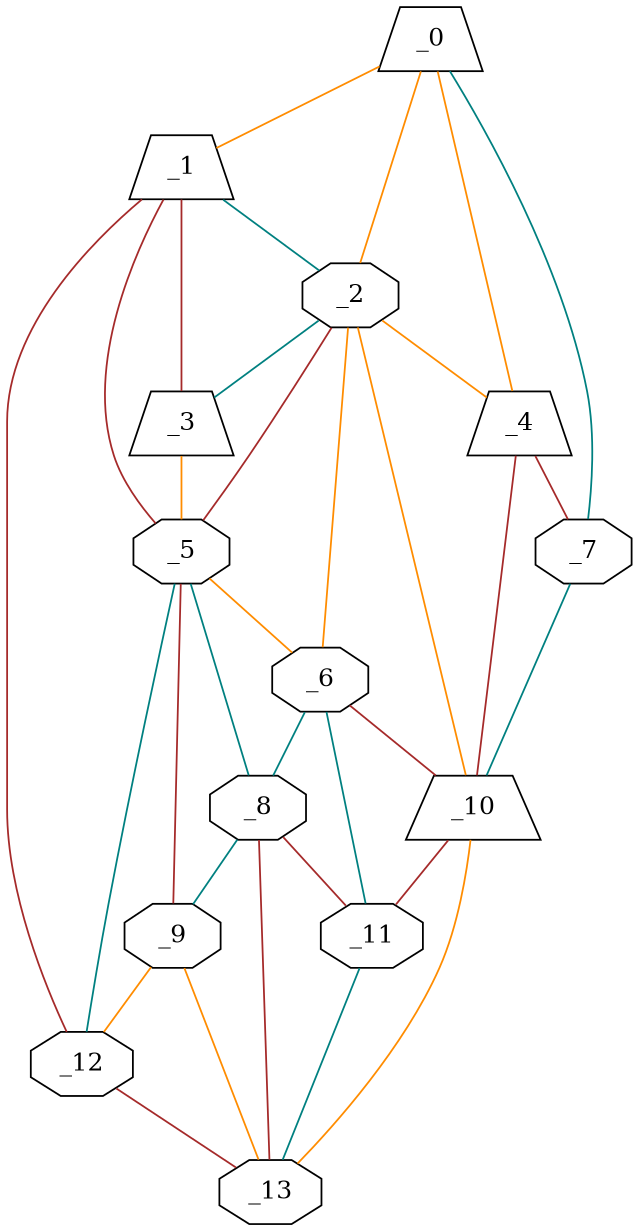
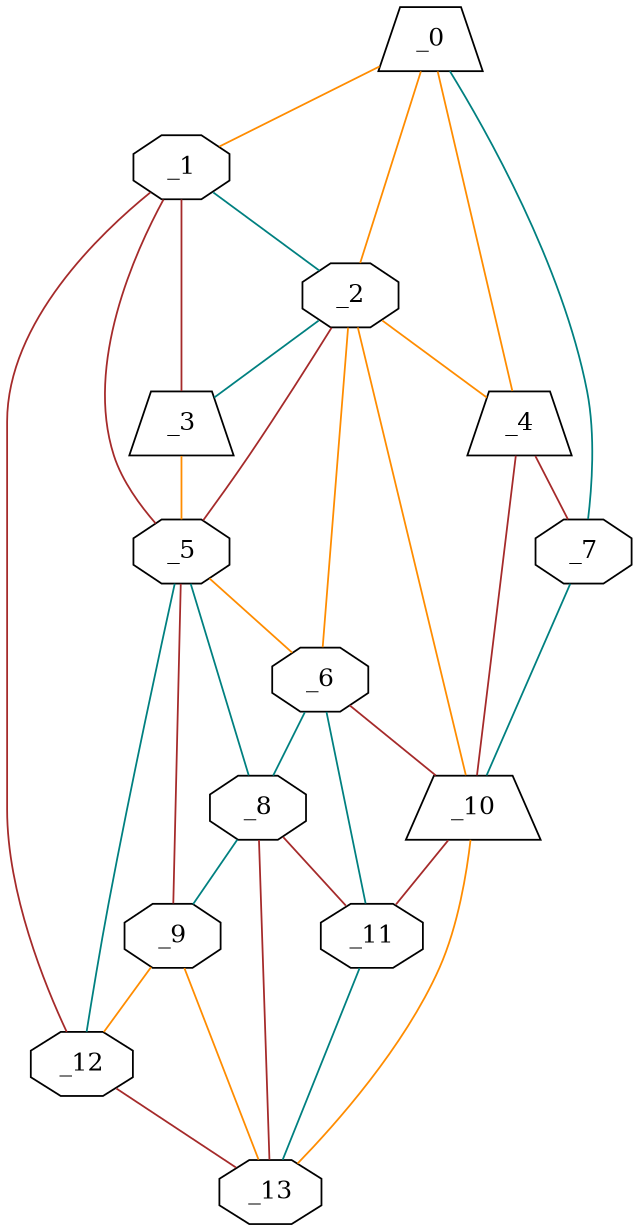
(181, 167) -> (181, 167)
